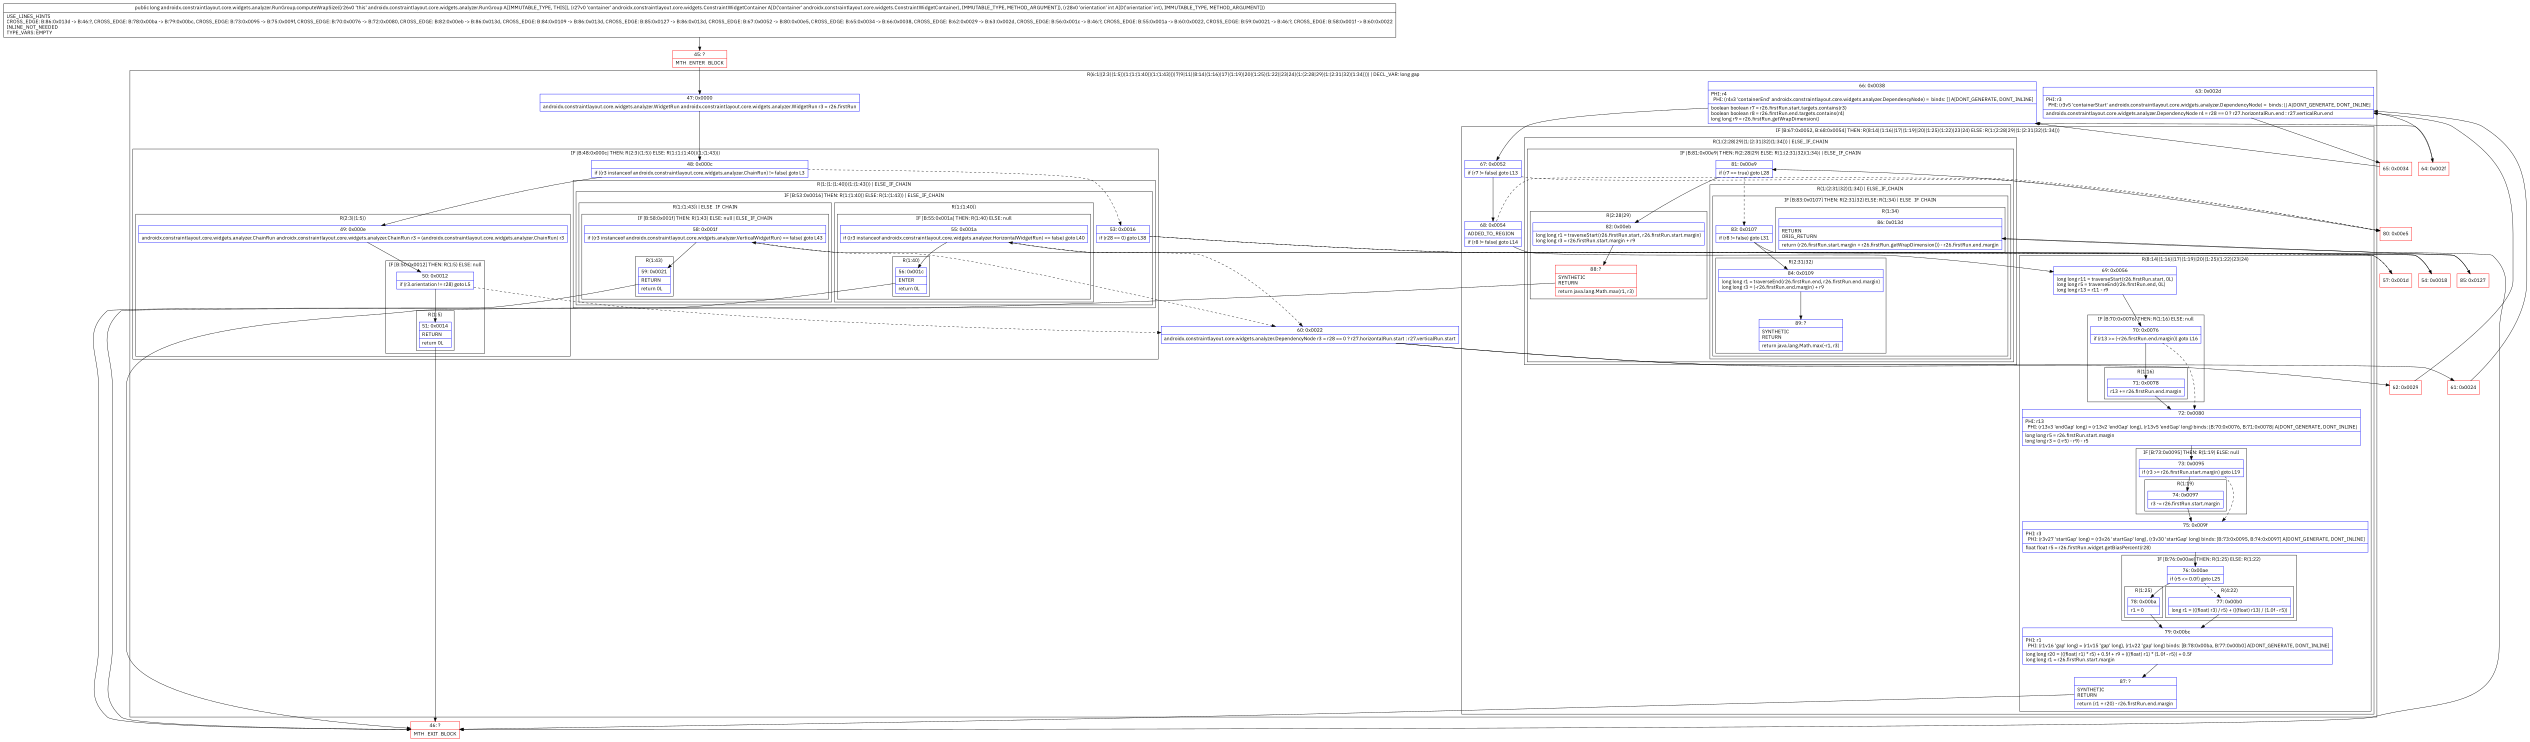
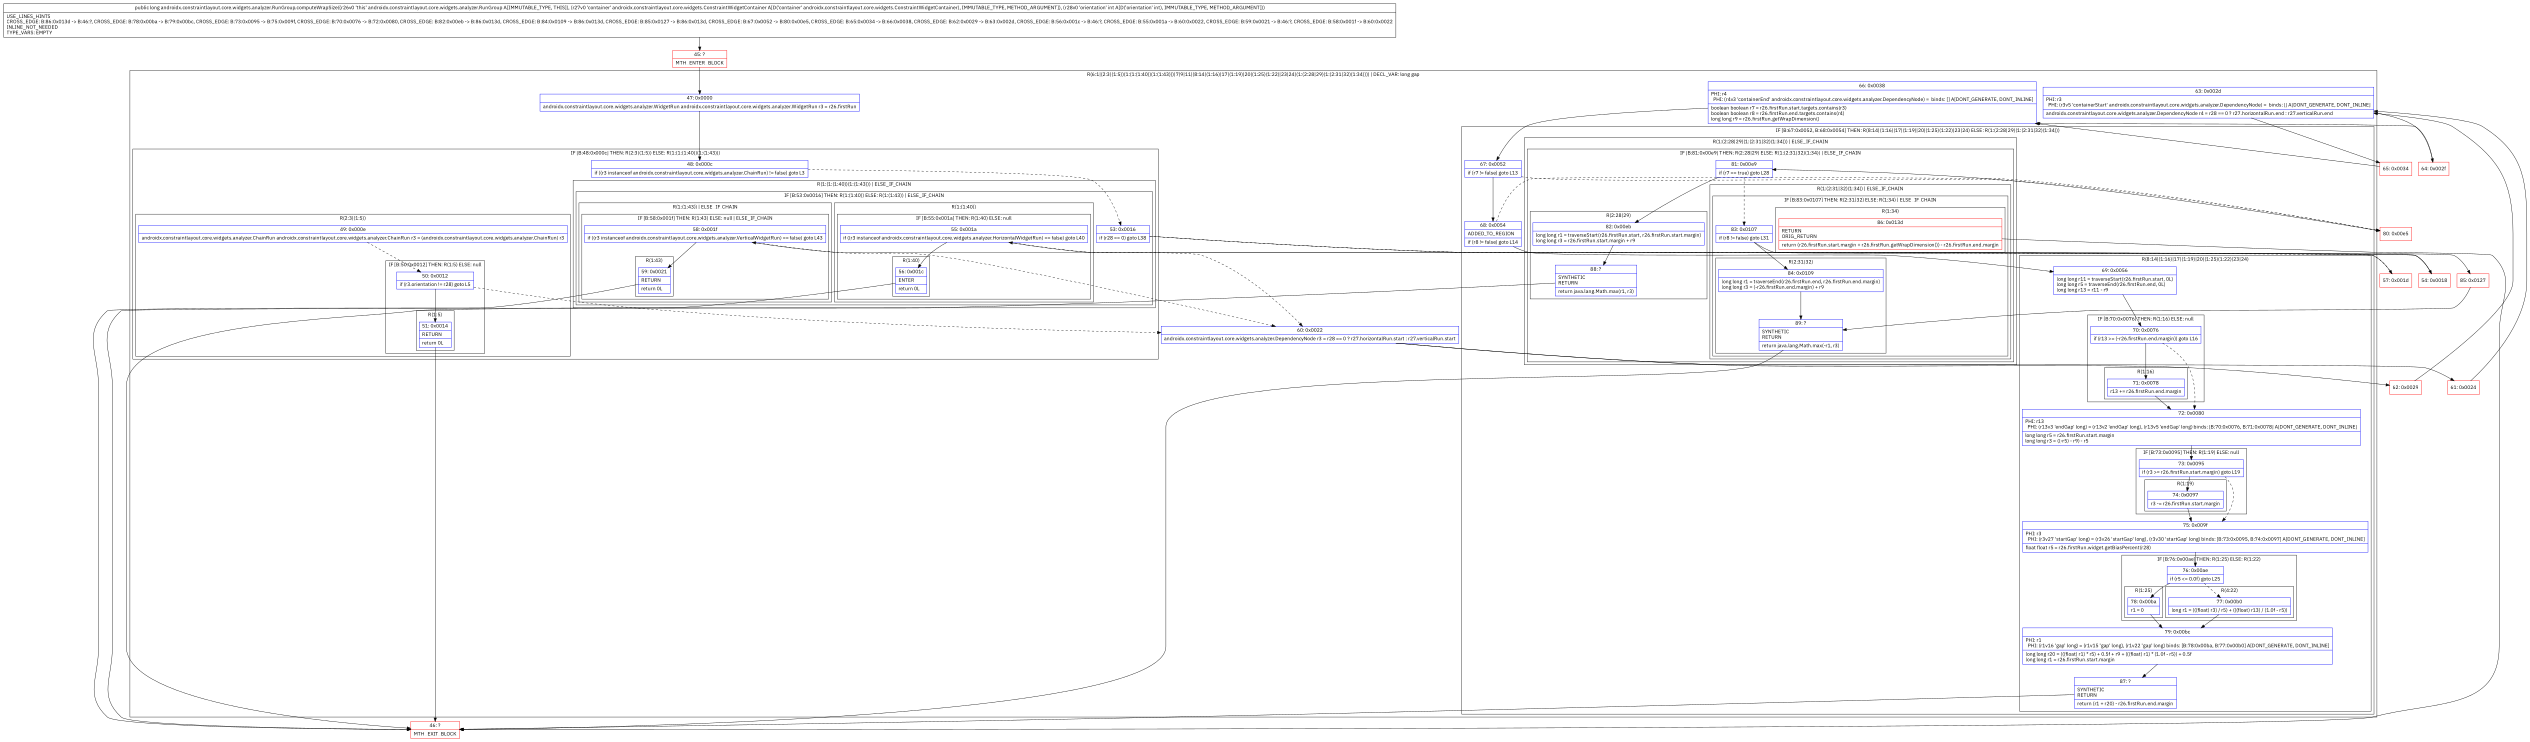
(493, 198) -> none
(1890, 234) -> (1890, 234)
(2242, 247) -> (2163, 310)
(393, 256) -> (393, 256)
(1596, 281) -> (1596, 281)
none -> (1166, 579)
